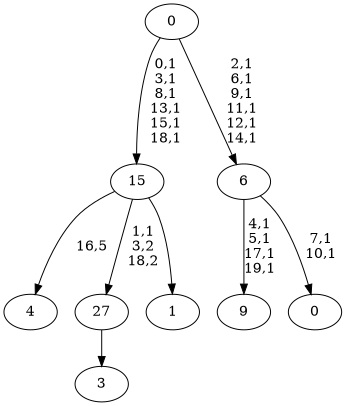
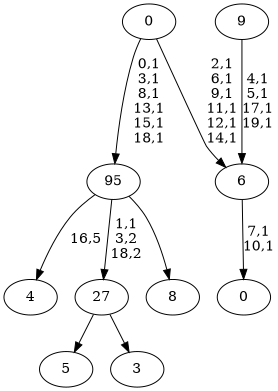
(137, 182) -> (114, 182)
(244, 242) -> (242, 96)
(173, 312) -> (173, 297)
none -> (66, 369)
